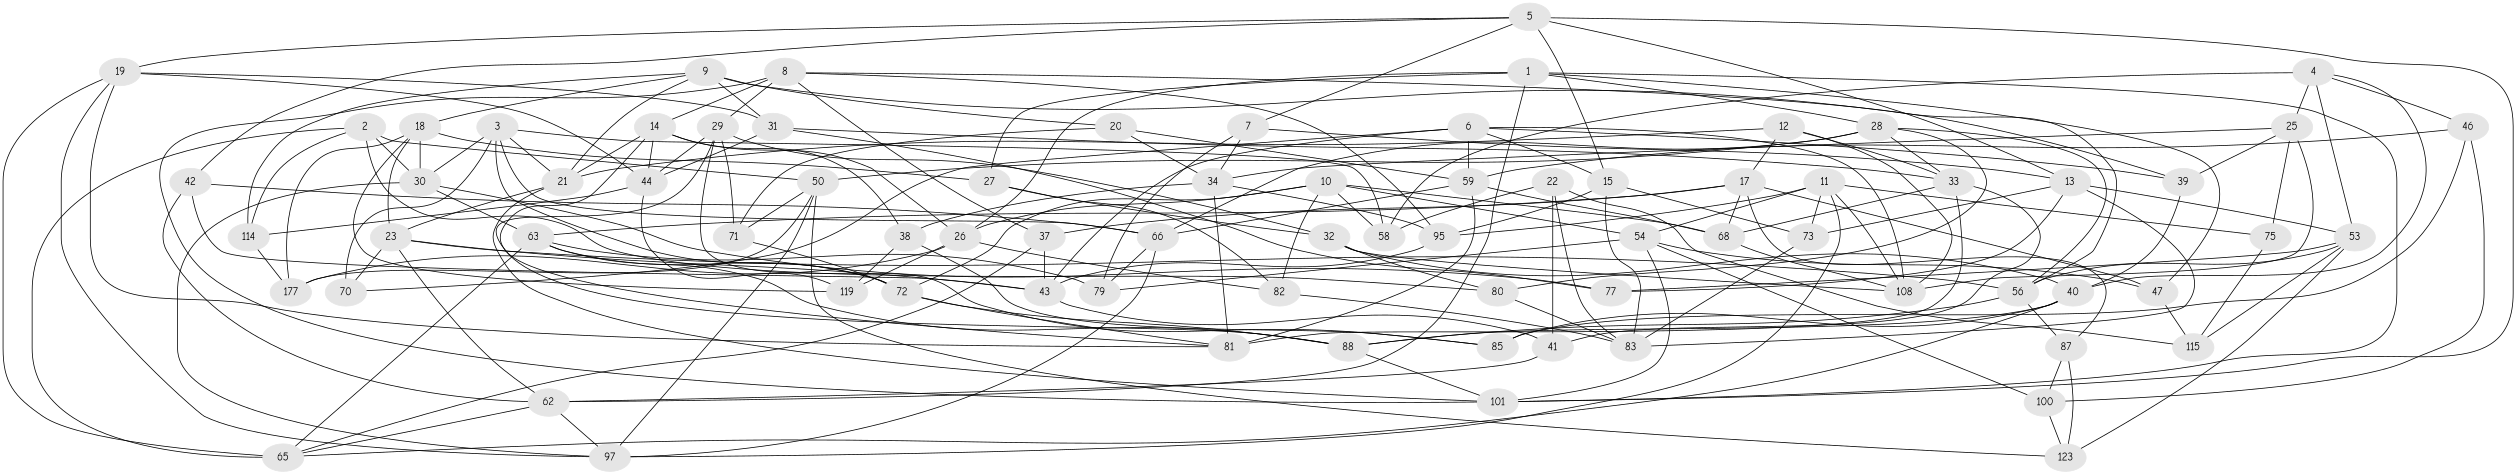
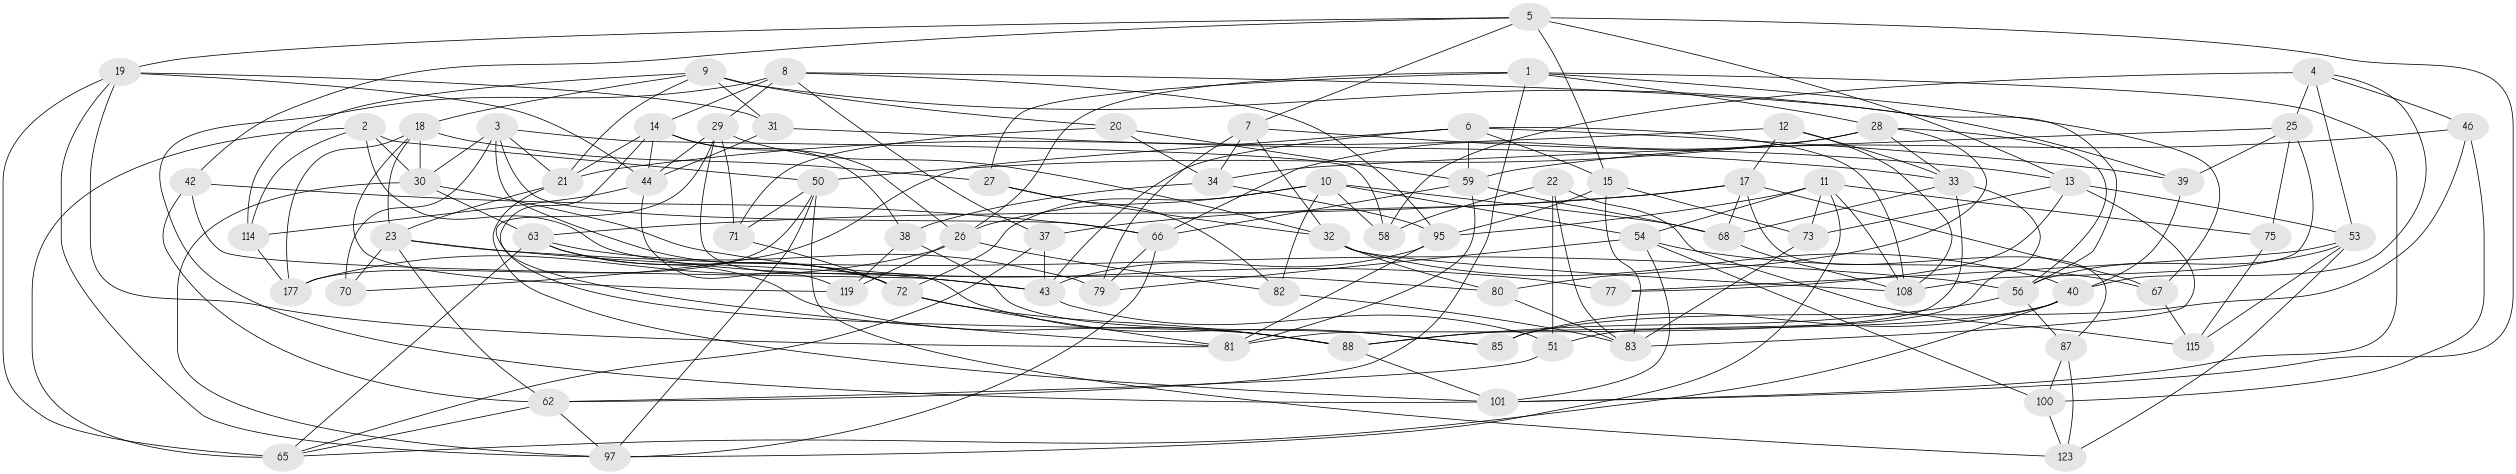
none -> (1289, 182)
(1250, 234) -> none
(1220, 254) -> (1334, 292)
(2157, 292) -> (2157, 292)
(1553, 347) -> (1553, 347)
